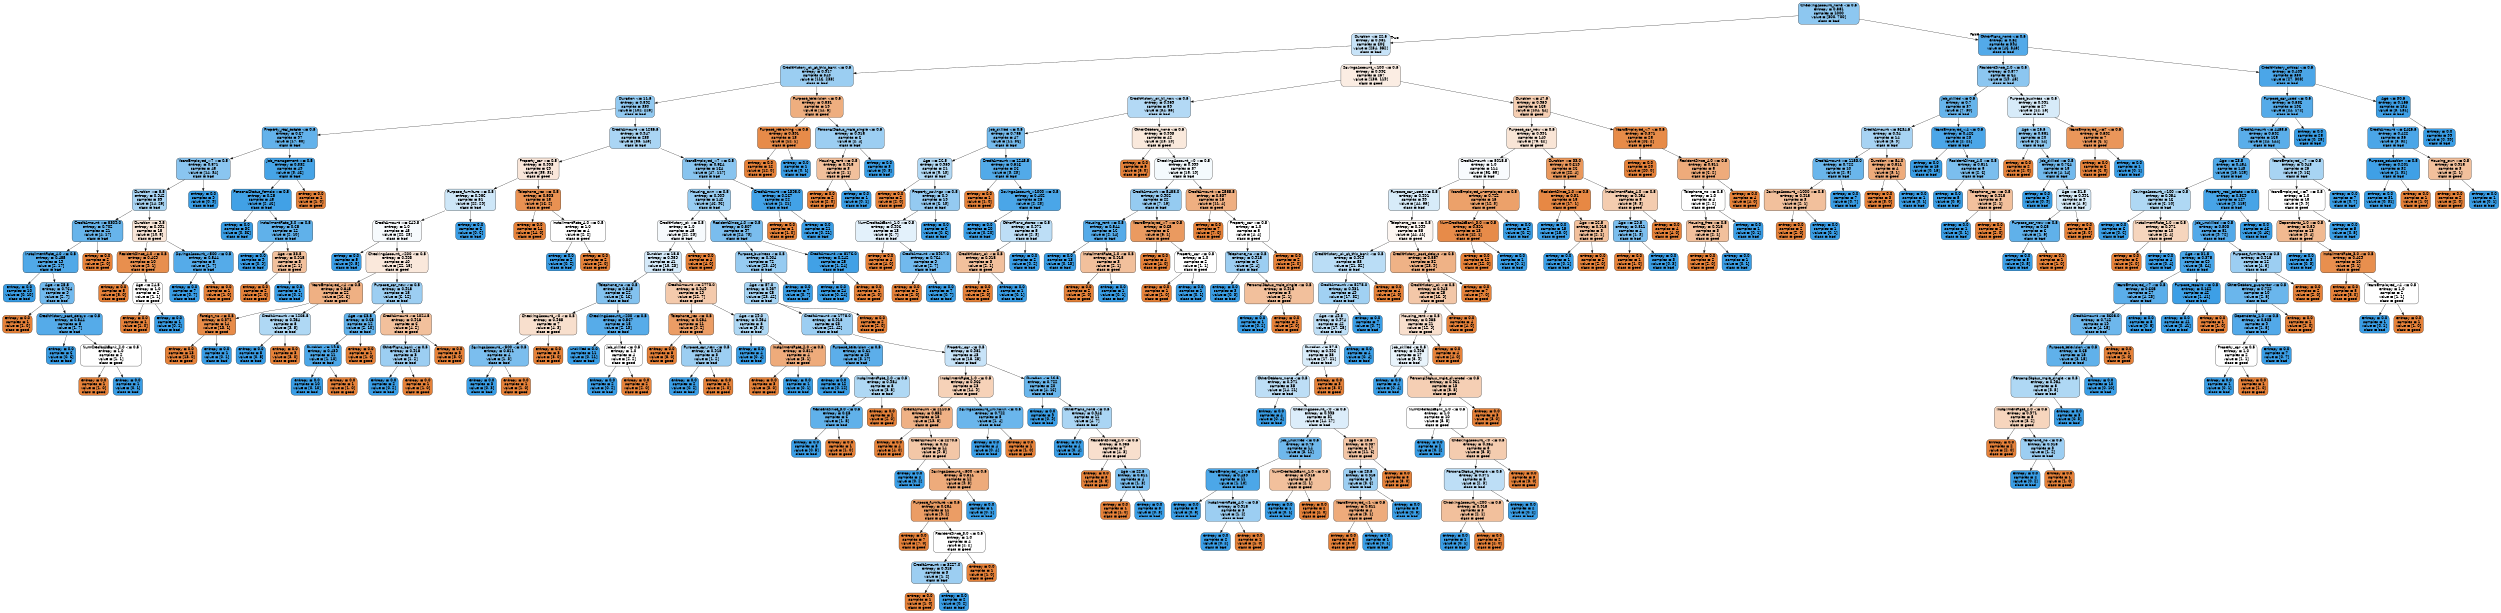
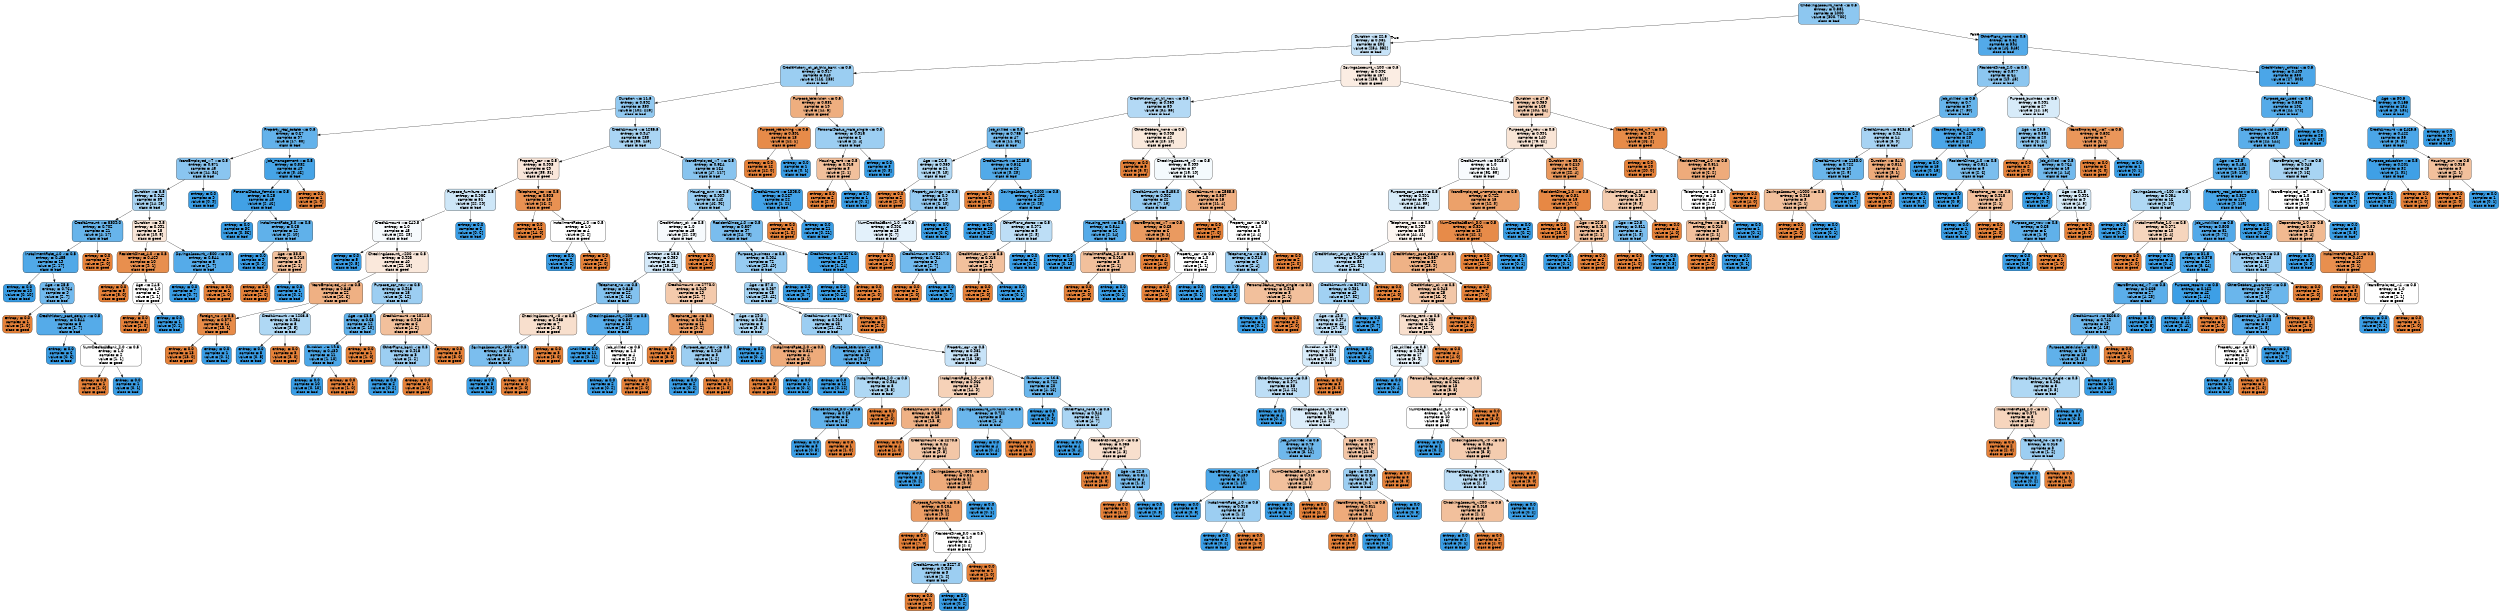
(1553, 231) -> (1553, 231)
